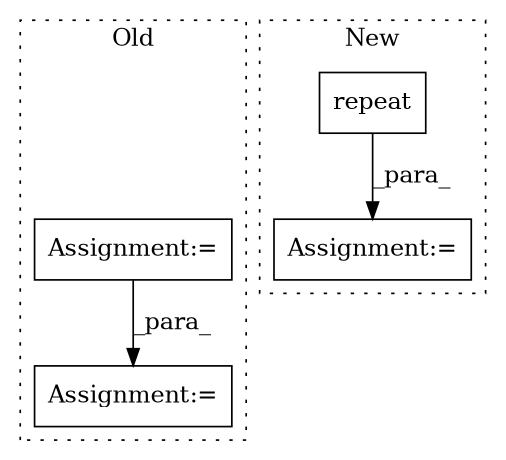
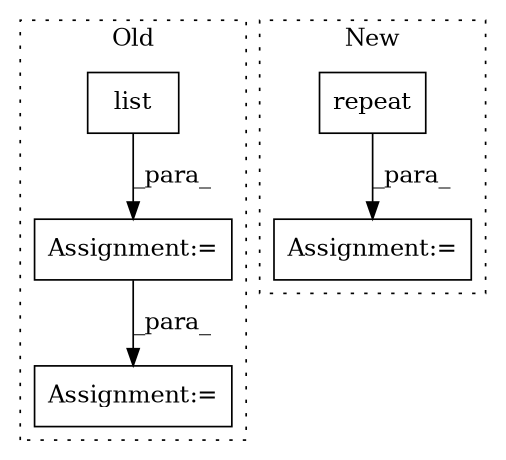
none -> (133, 103)
